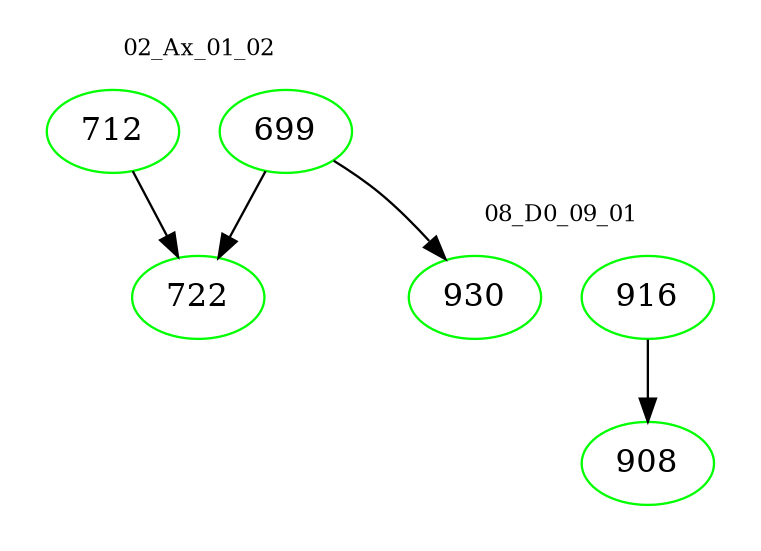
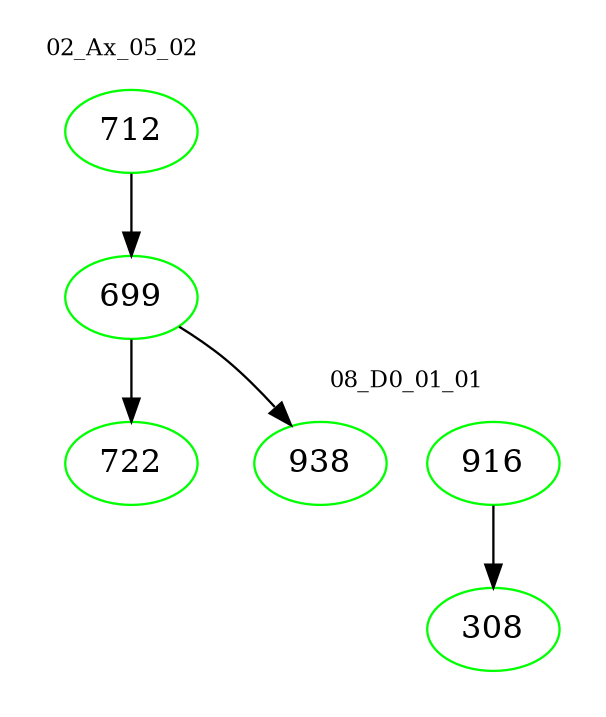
(199, 50) -> (122, 50)
(150, 204) -> (131, 203)
(561, 216) -> (407, 382)
(475, 297) -> (320, 463)
(648, 463) -> (493, 629)
